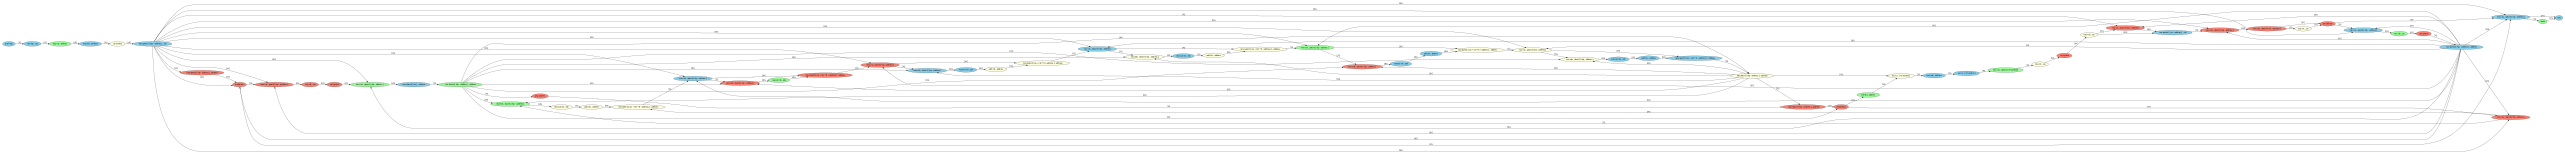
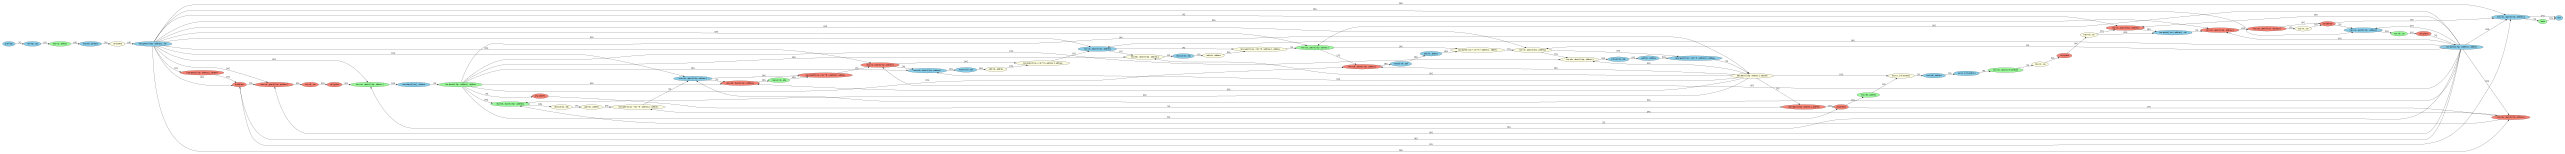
(1868, 95) -> (1868, 95)
